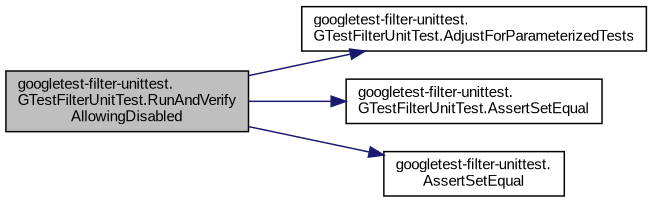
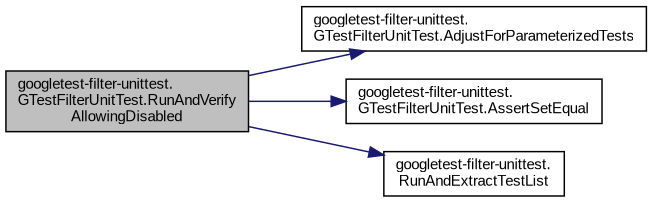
(474, 174) -> (474, 174)
